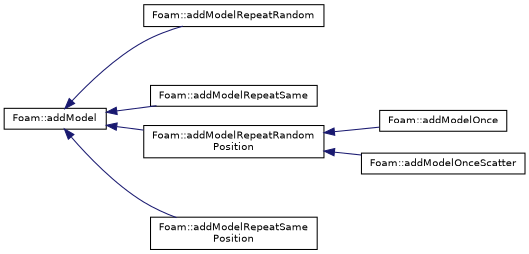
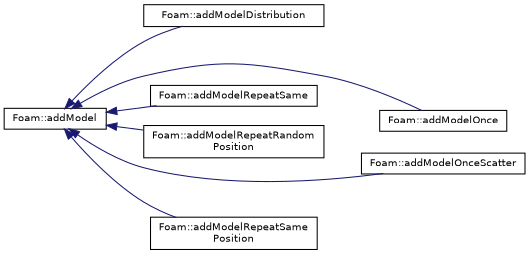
(234, 16) -> (234, 16)
(357, 129) -> (251, 65)
(348, 154) -> (226, 180)
